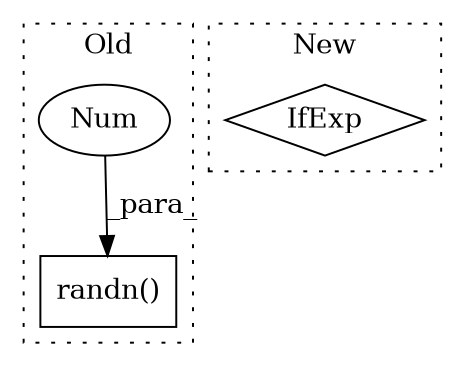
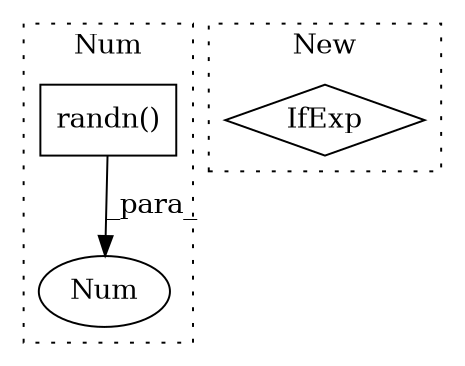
(108, 46) -> (108, 46)
(106, 196) -> (107, 196)
